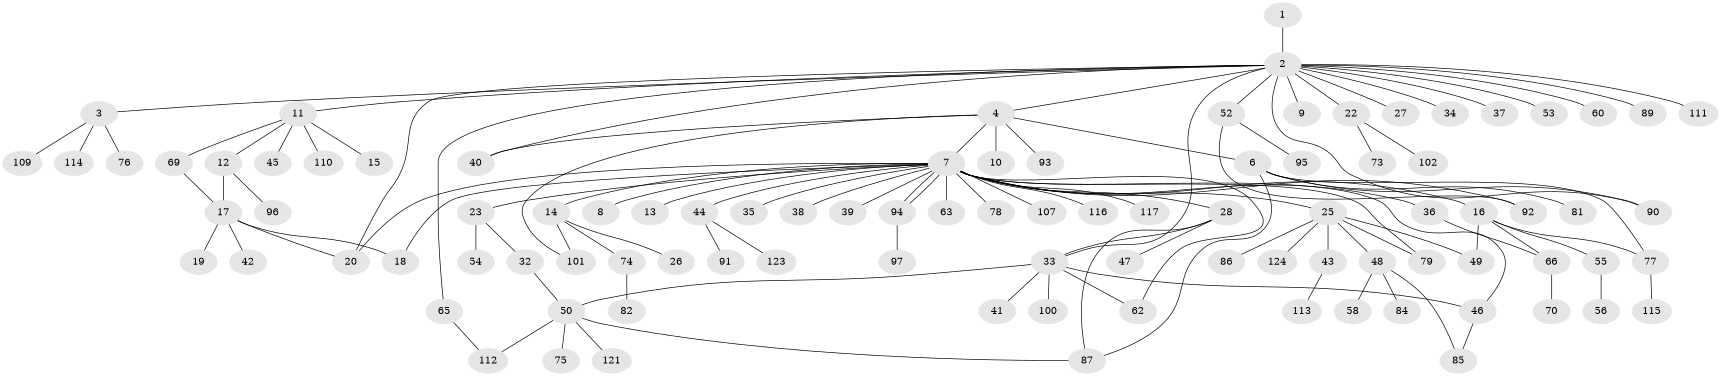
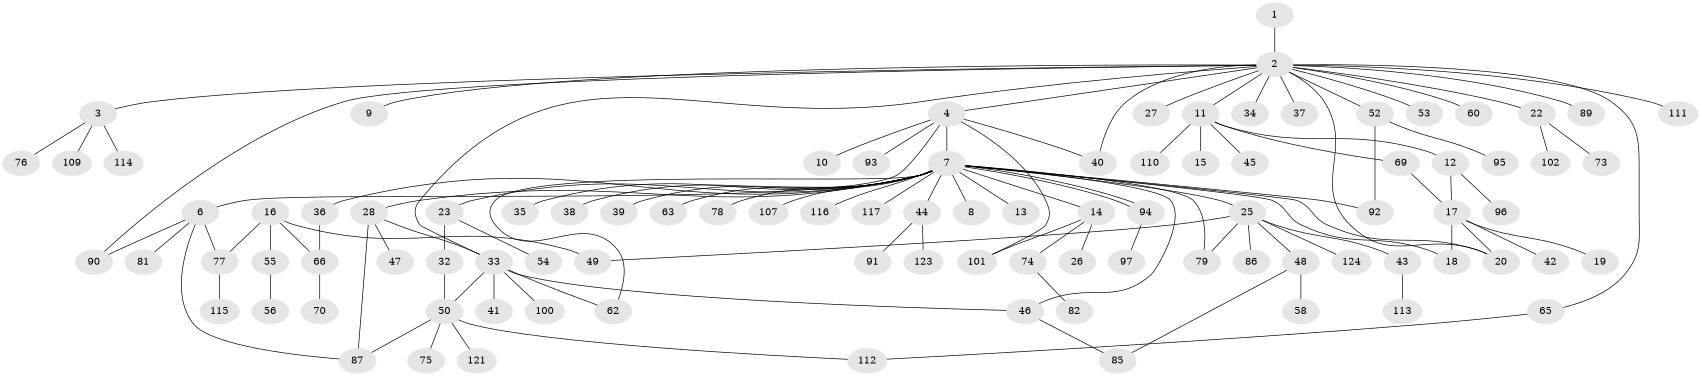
(1213, 188) -> none
(1402, 311) -> none
